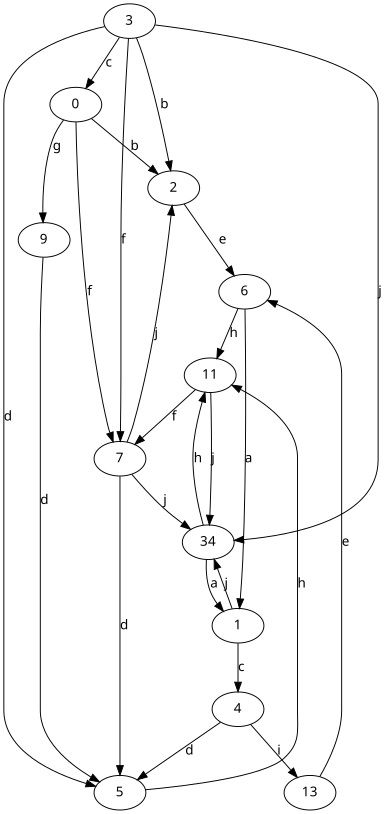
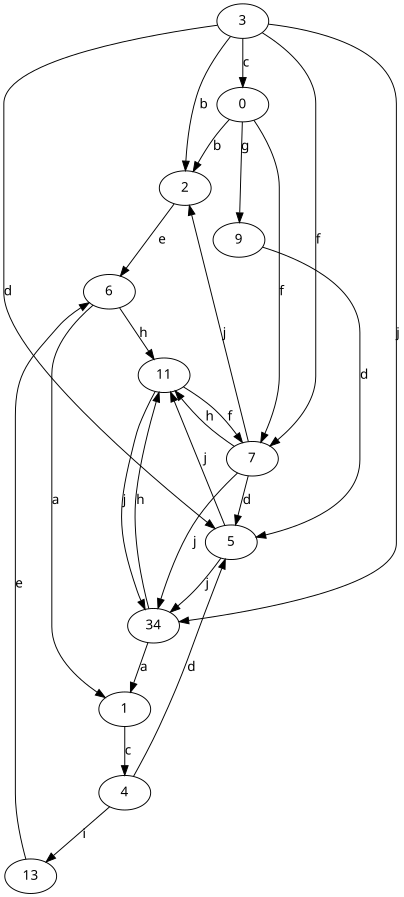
none -> (206, 425)
(302, 584) -> (205, 459)
(225, 589) -> (201, 583)
